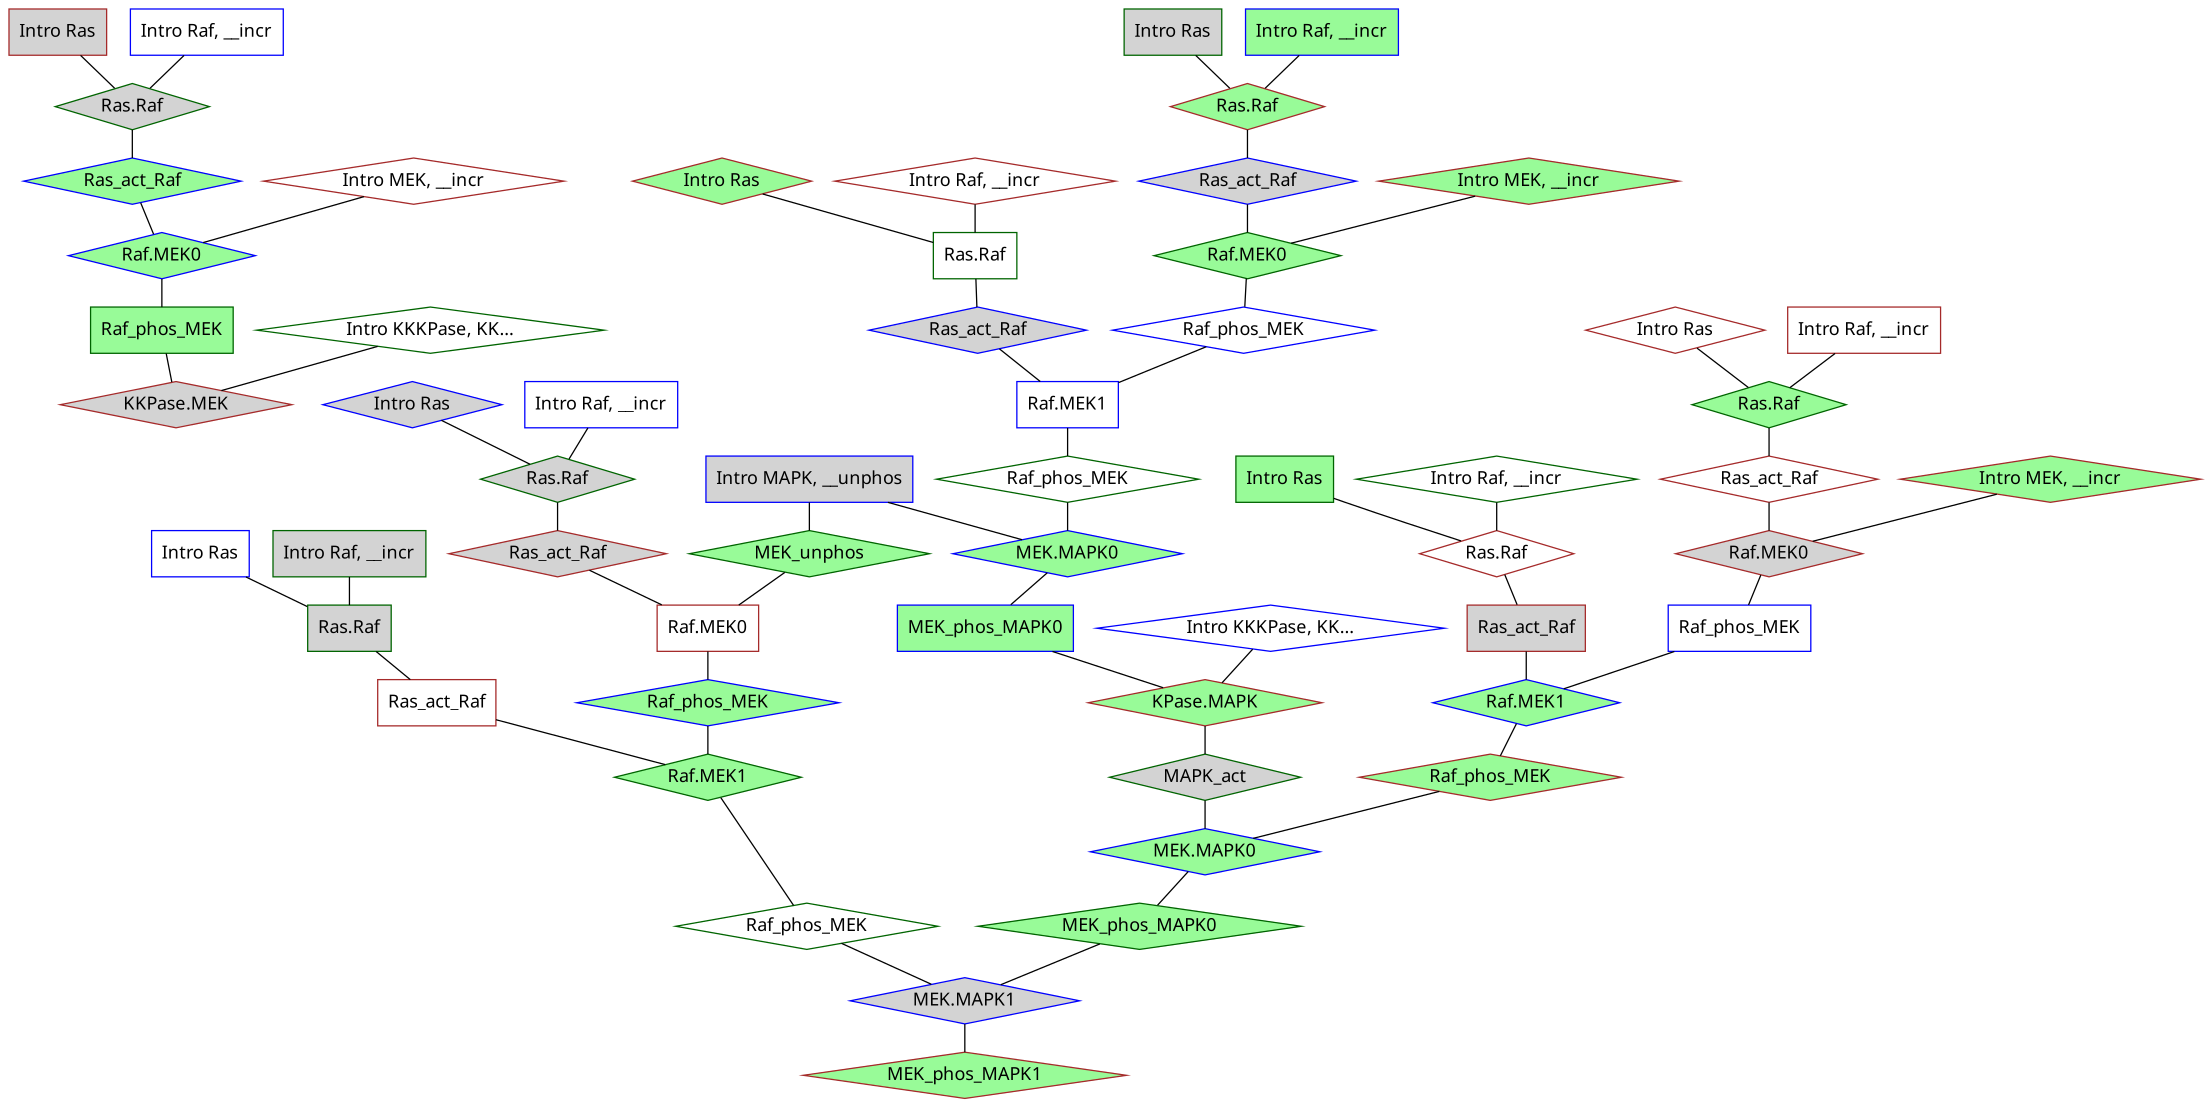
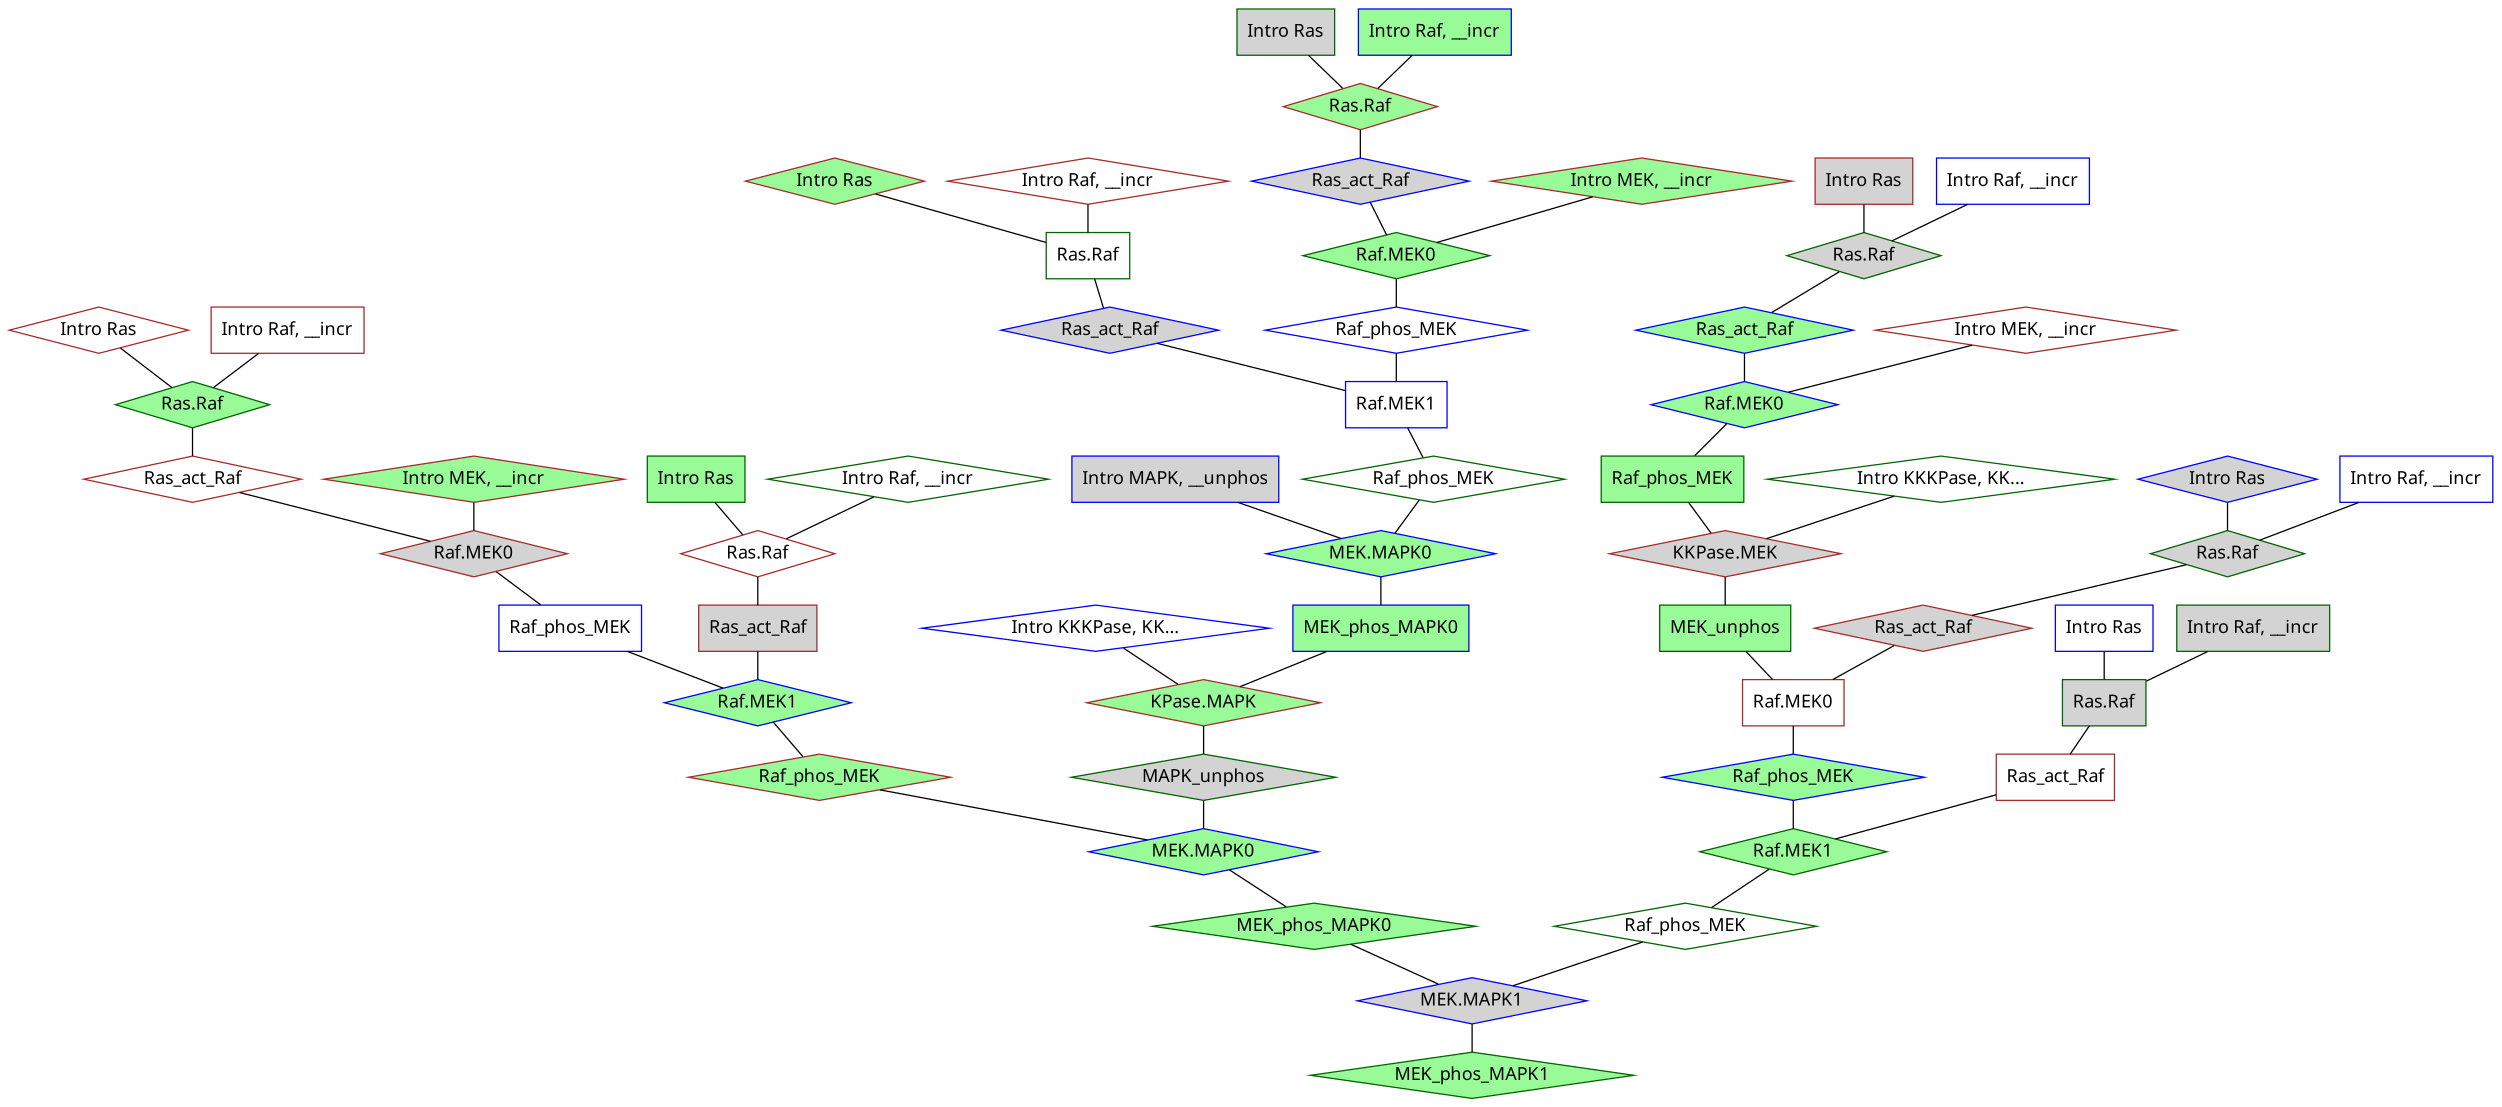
(809, 517) -> (1725, 591)
(809, 554) -> (1725, 628)
(1205, 777) -> (1204, 777)
(965, 1075) -> (1472, 1075)
